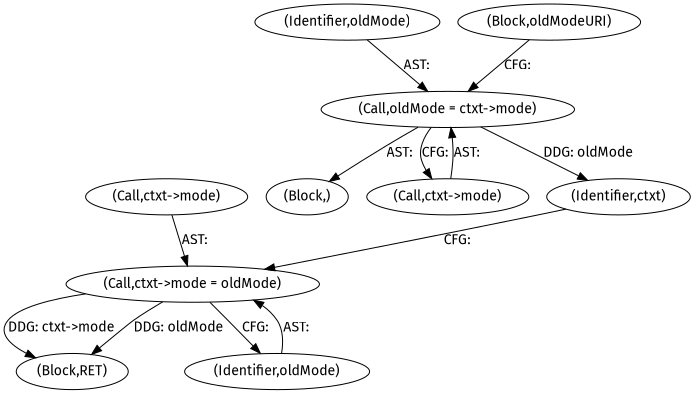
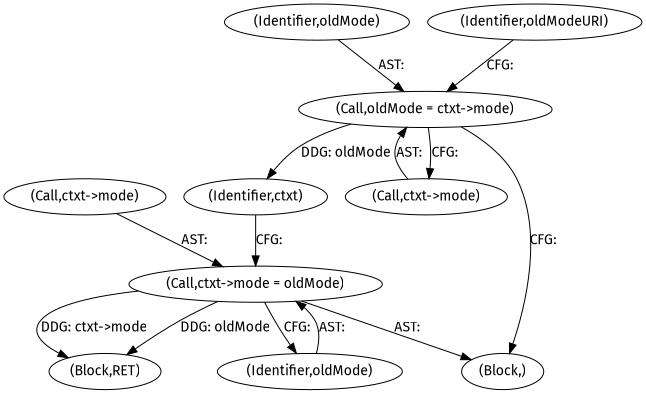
(549, 22) -> (535, 22)
(402, 153) -> (545, 240)
none -> (382, 329)
